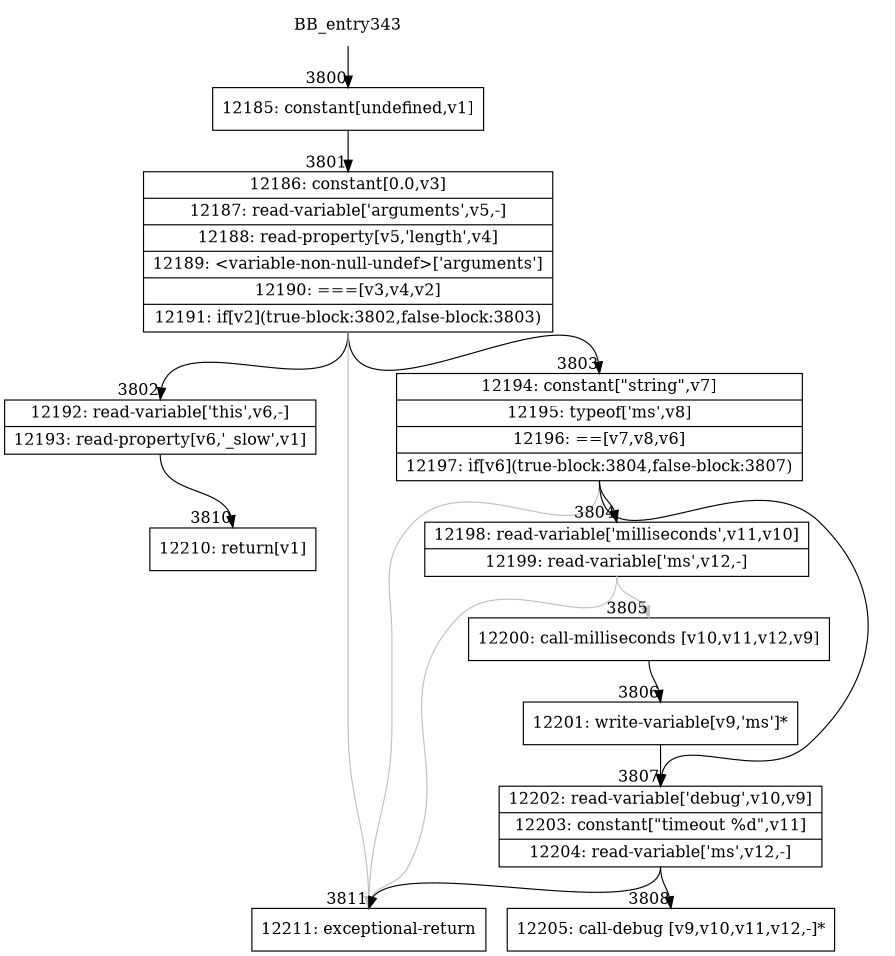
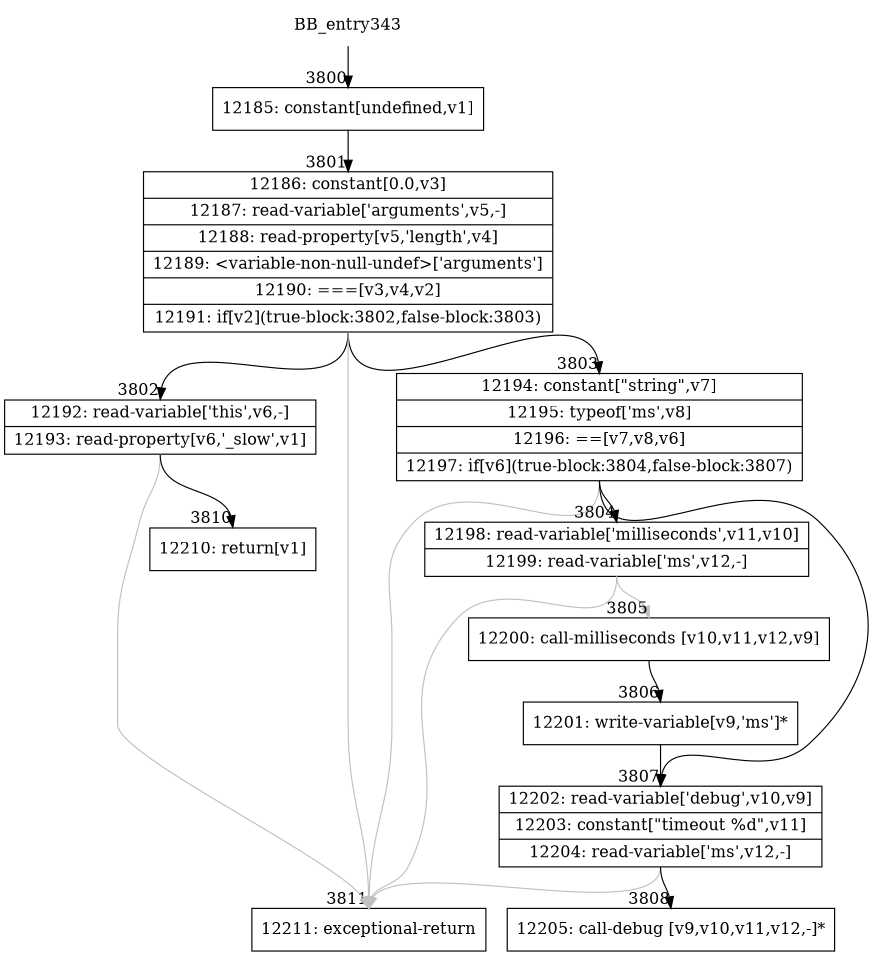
none -> (125, 736)
(520, 888) -> (520, 888)
